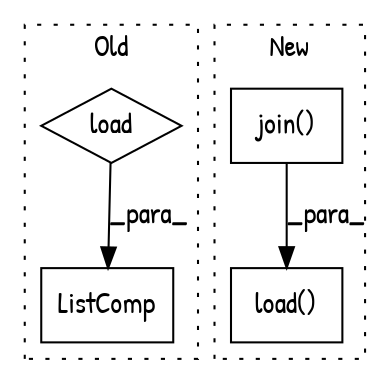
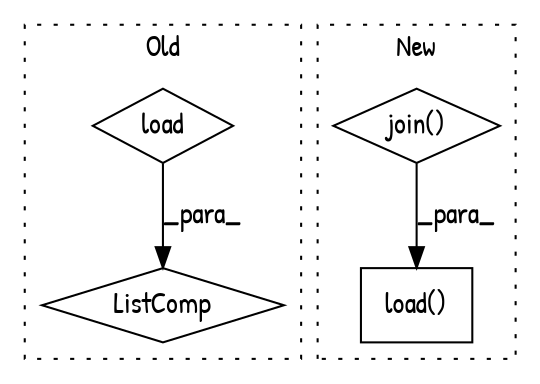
(287, 126) -> (417, 126)
(107, 305) -> (163, 305)
